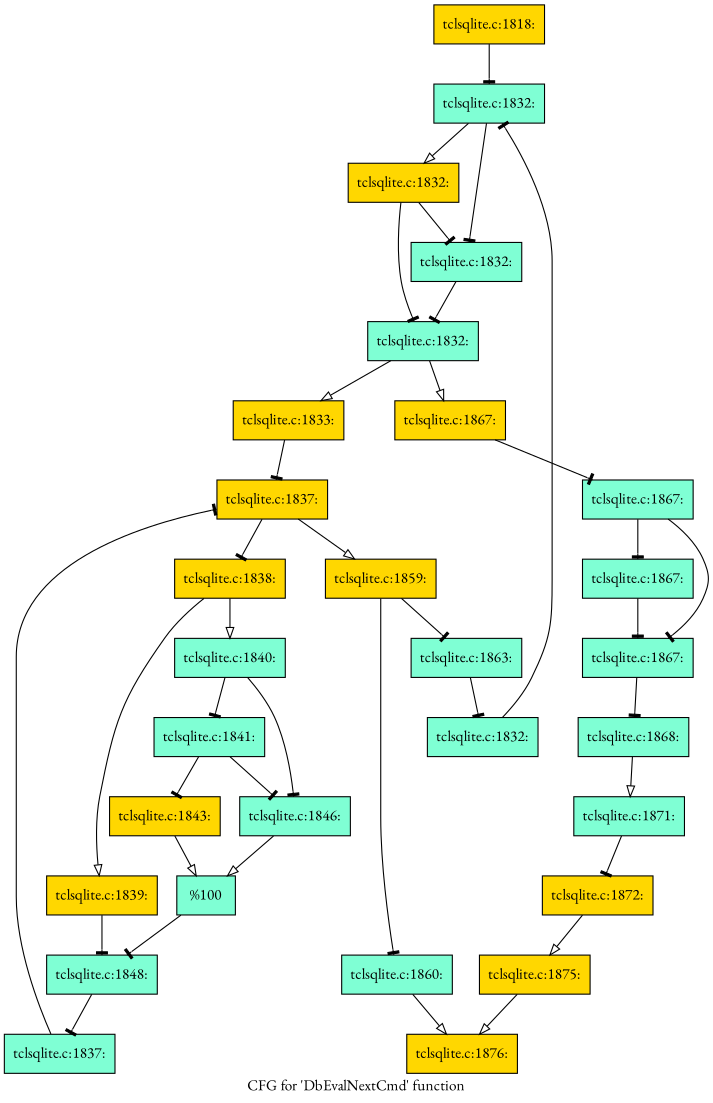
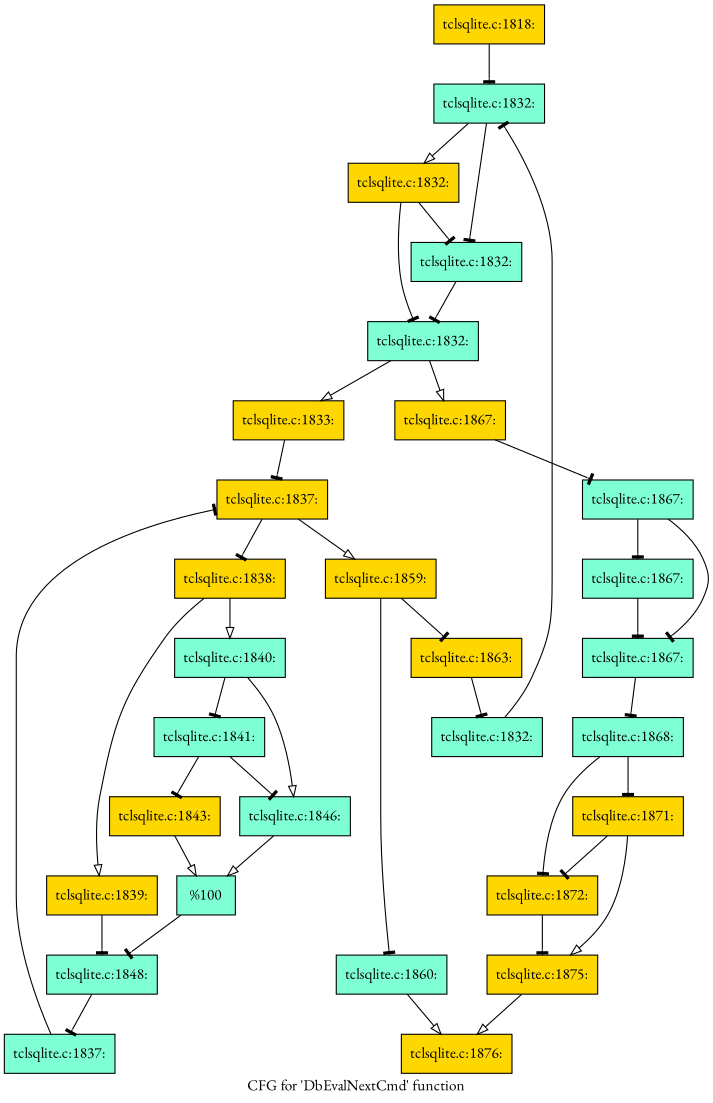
(466, 658) -> (466, 658)
(280, 730) -> (279, 728)
(632, 771) -> (628, 774)
none -> (558, 806)
(629, 816) -> (628, 816)
none -> (616, 898)
(570, 931) -> (542, 932)
